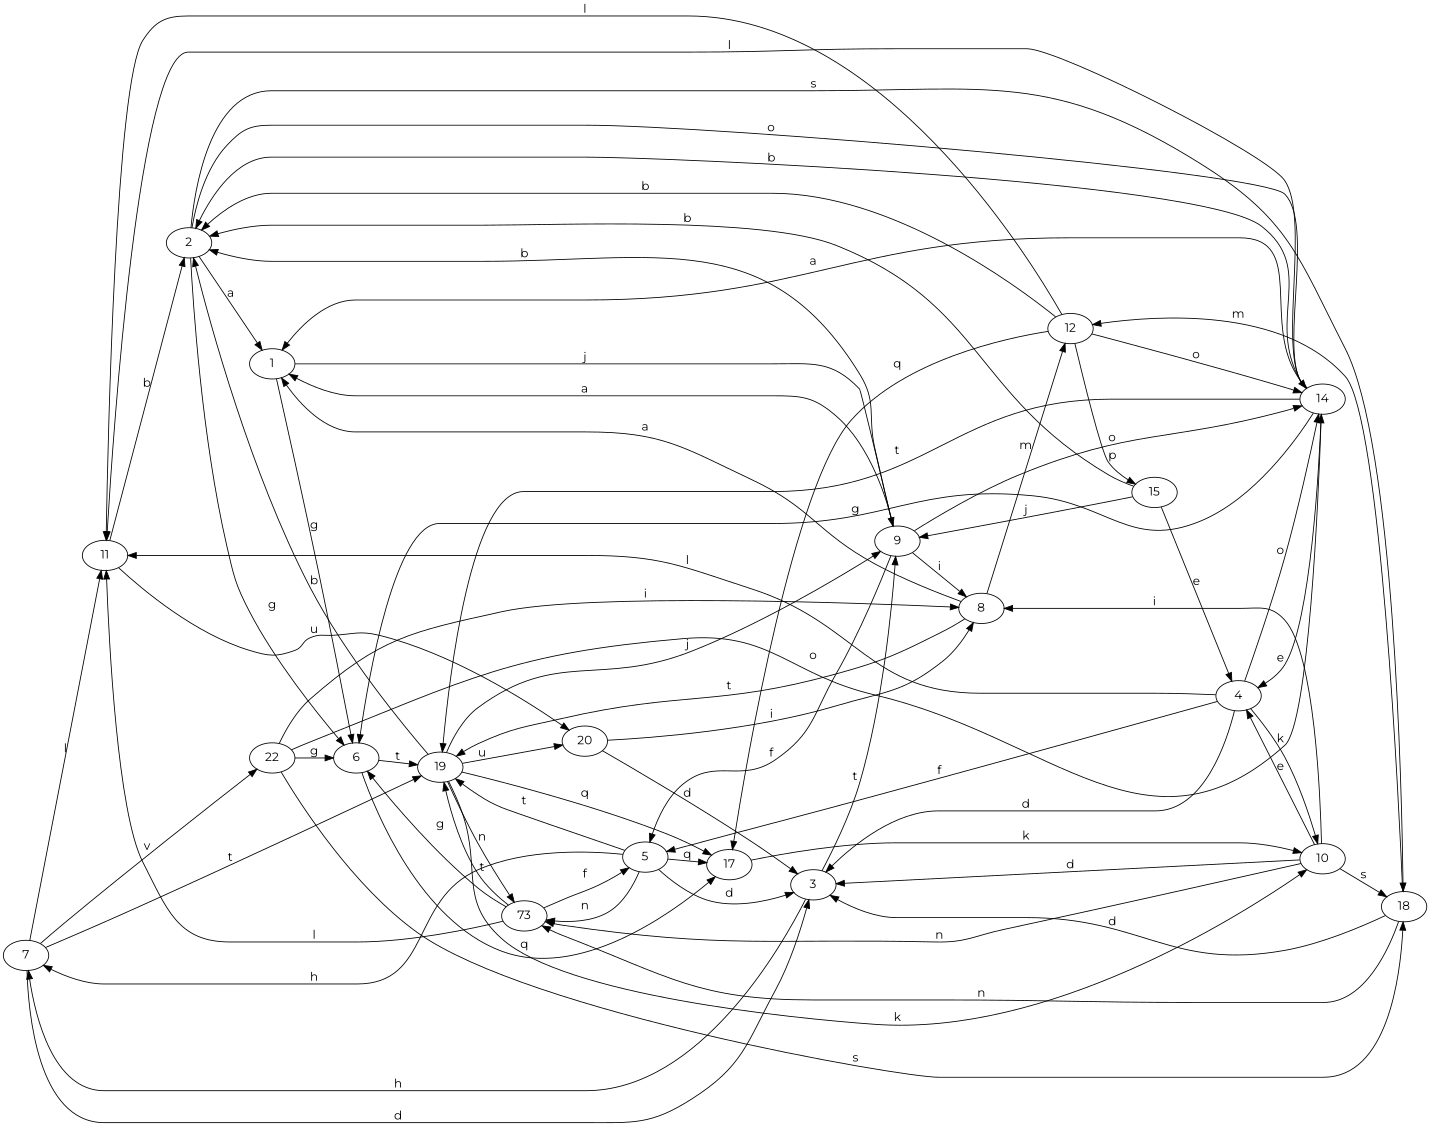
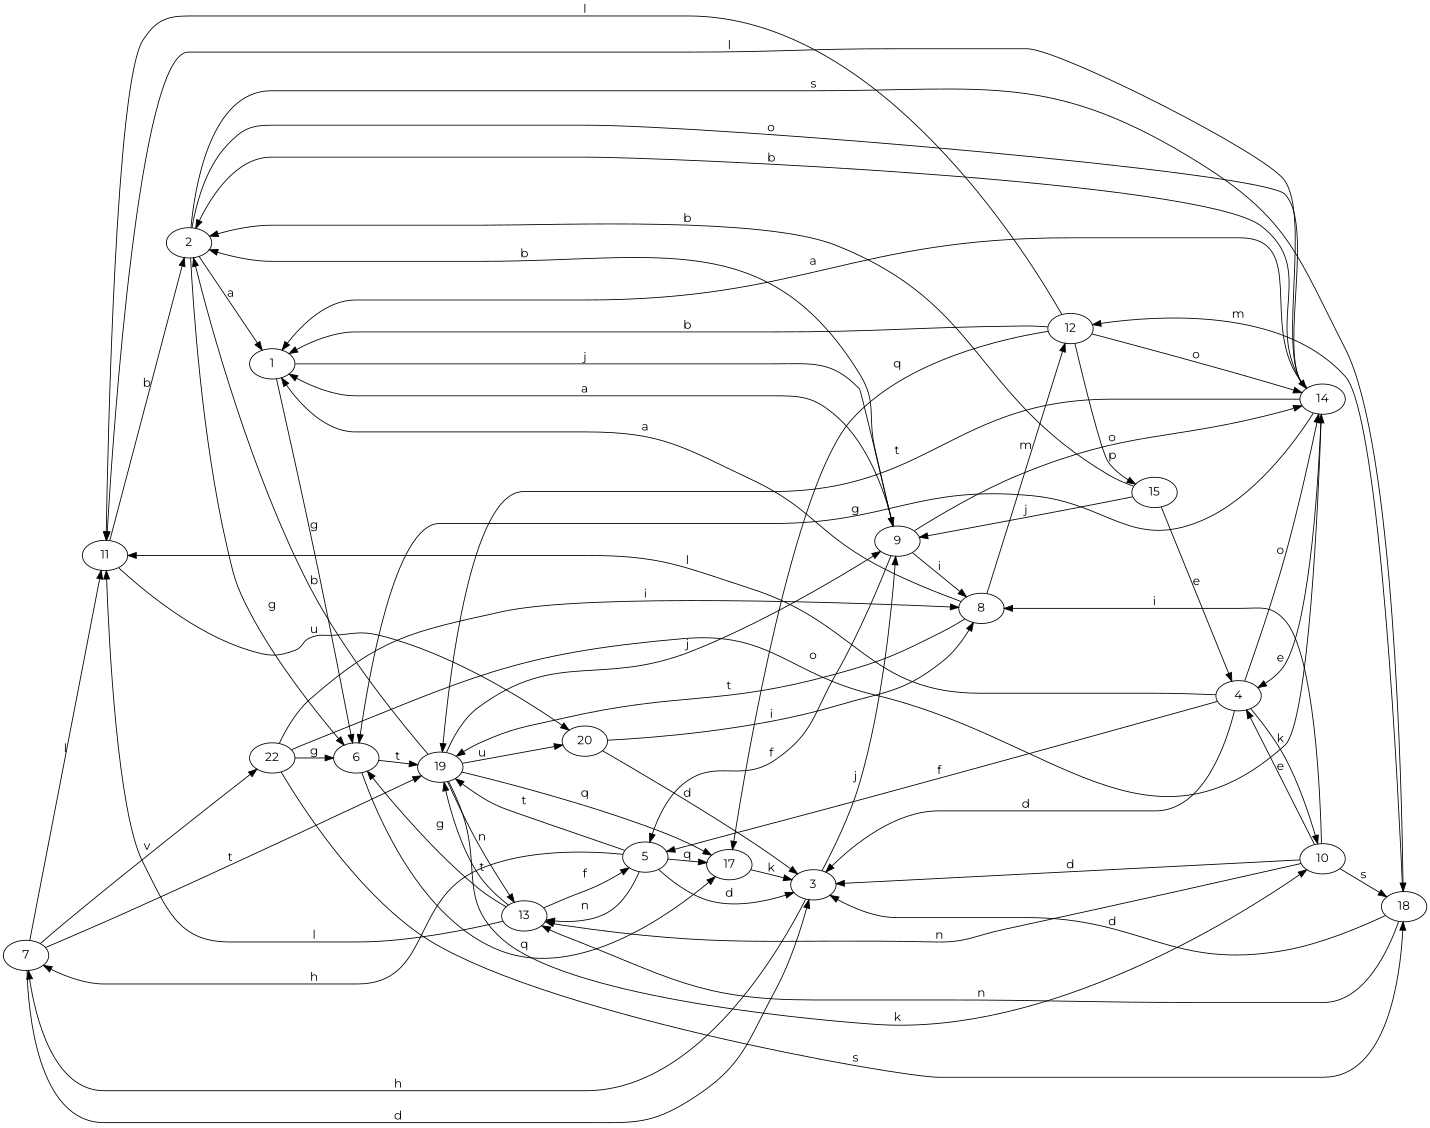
(643, 193) -> (671, 332)
(855, 777) -> (855, 777)
(1022, 843) -> (767, 874)
(524, 916) -> (524, 916)
